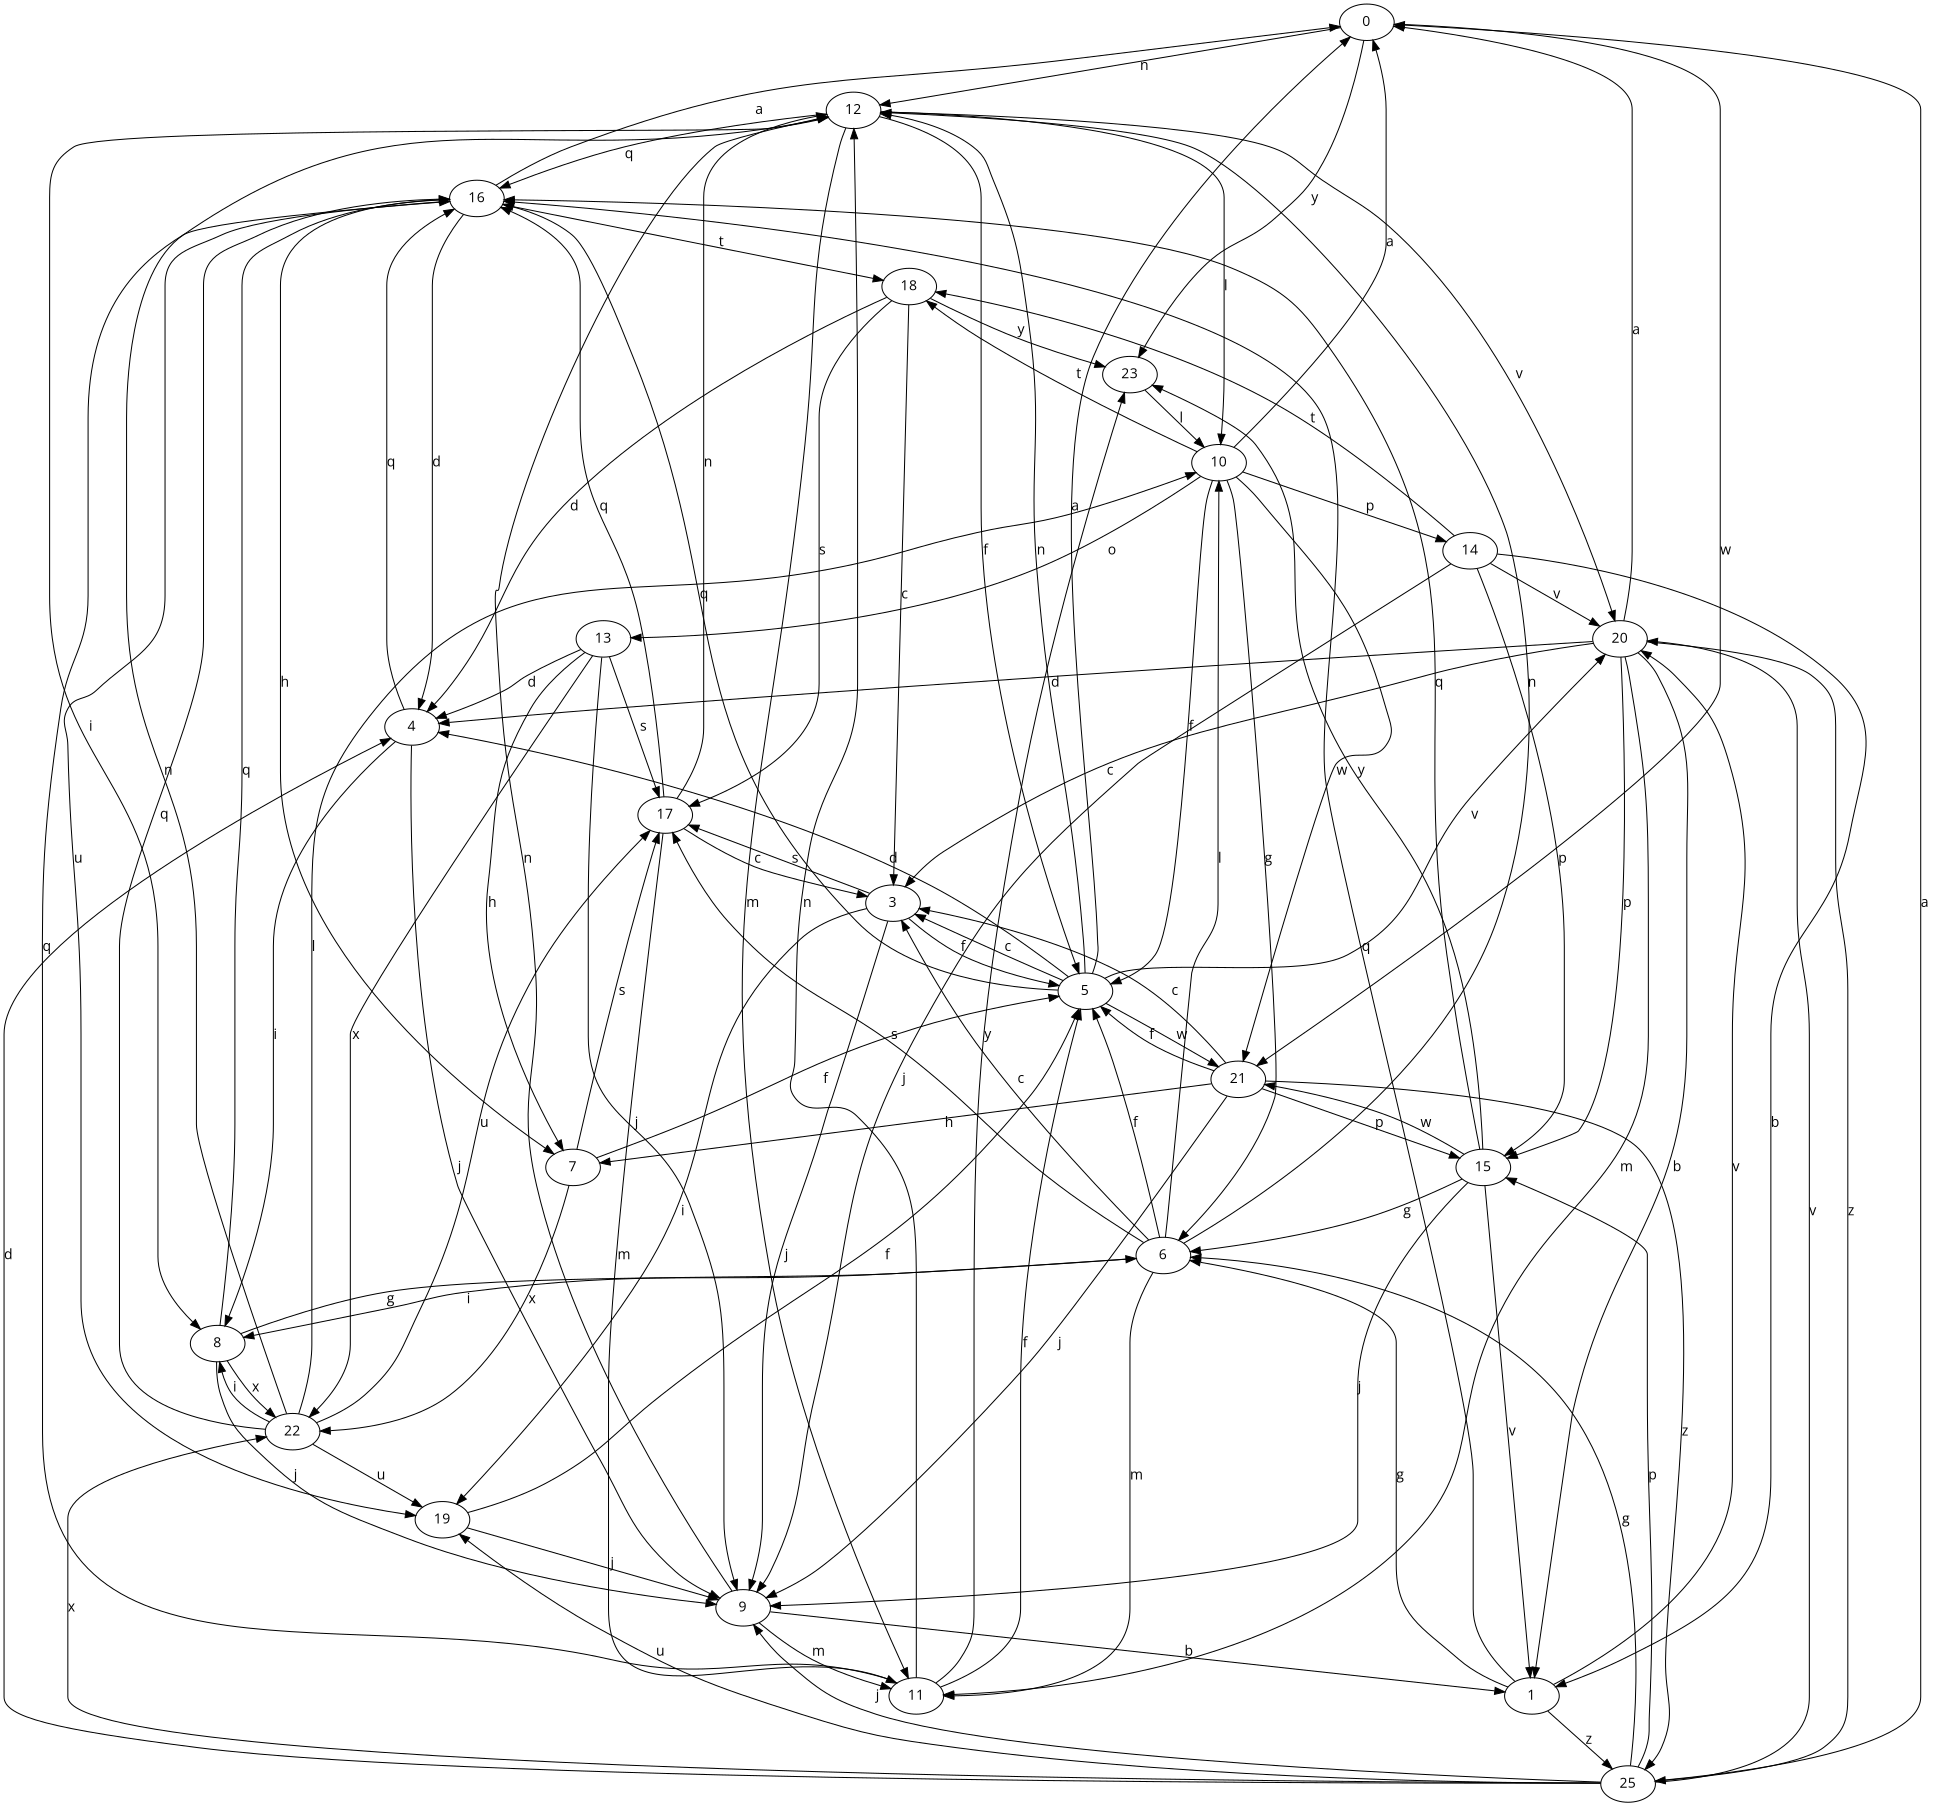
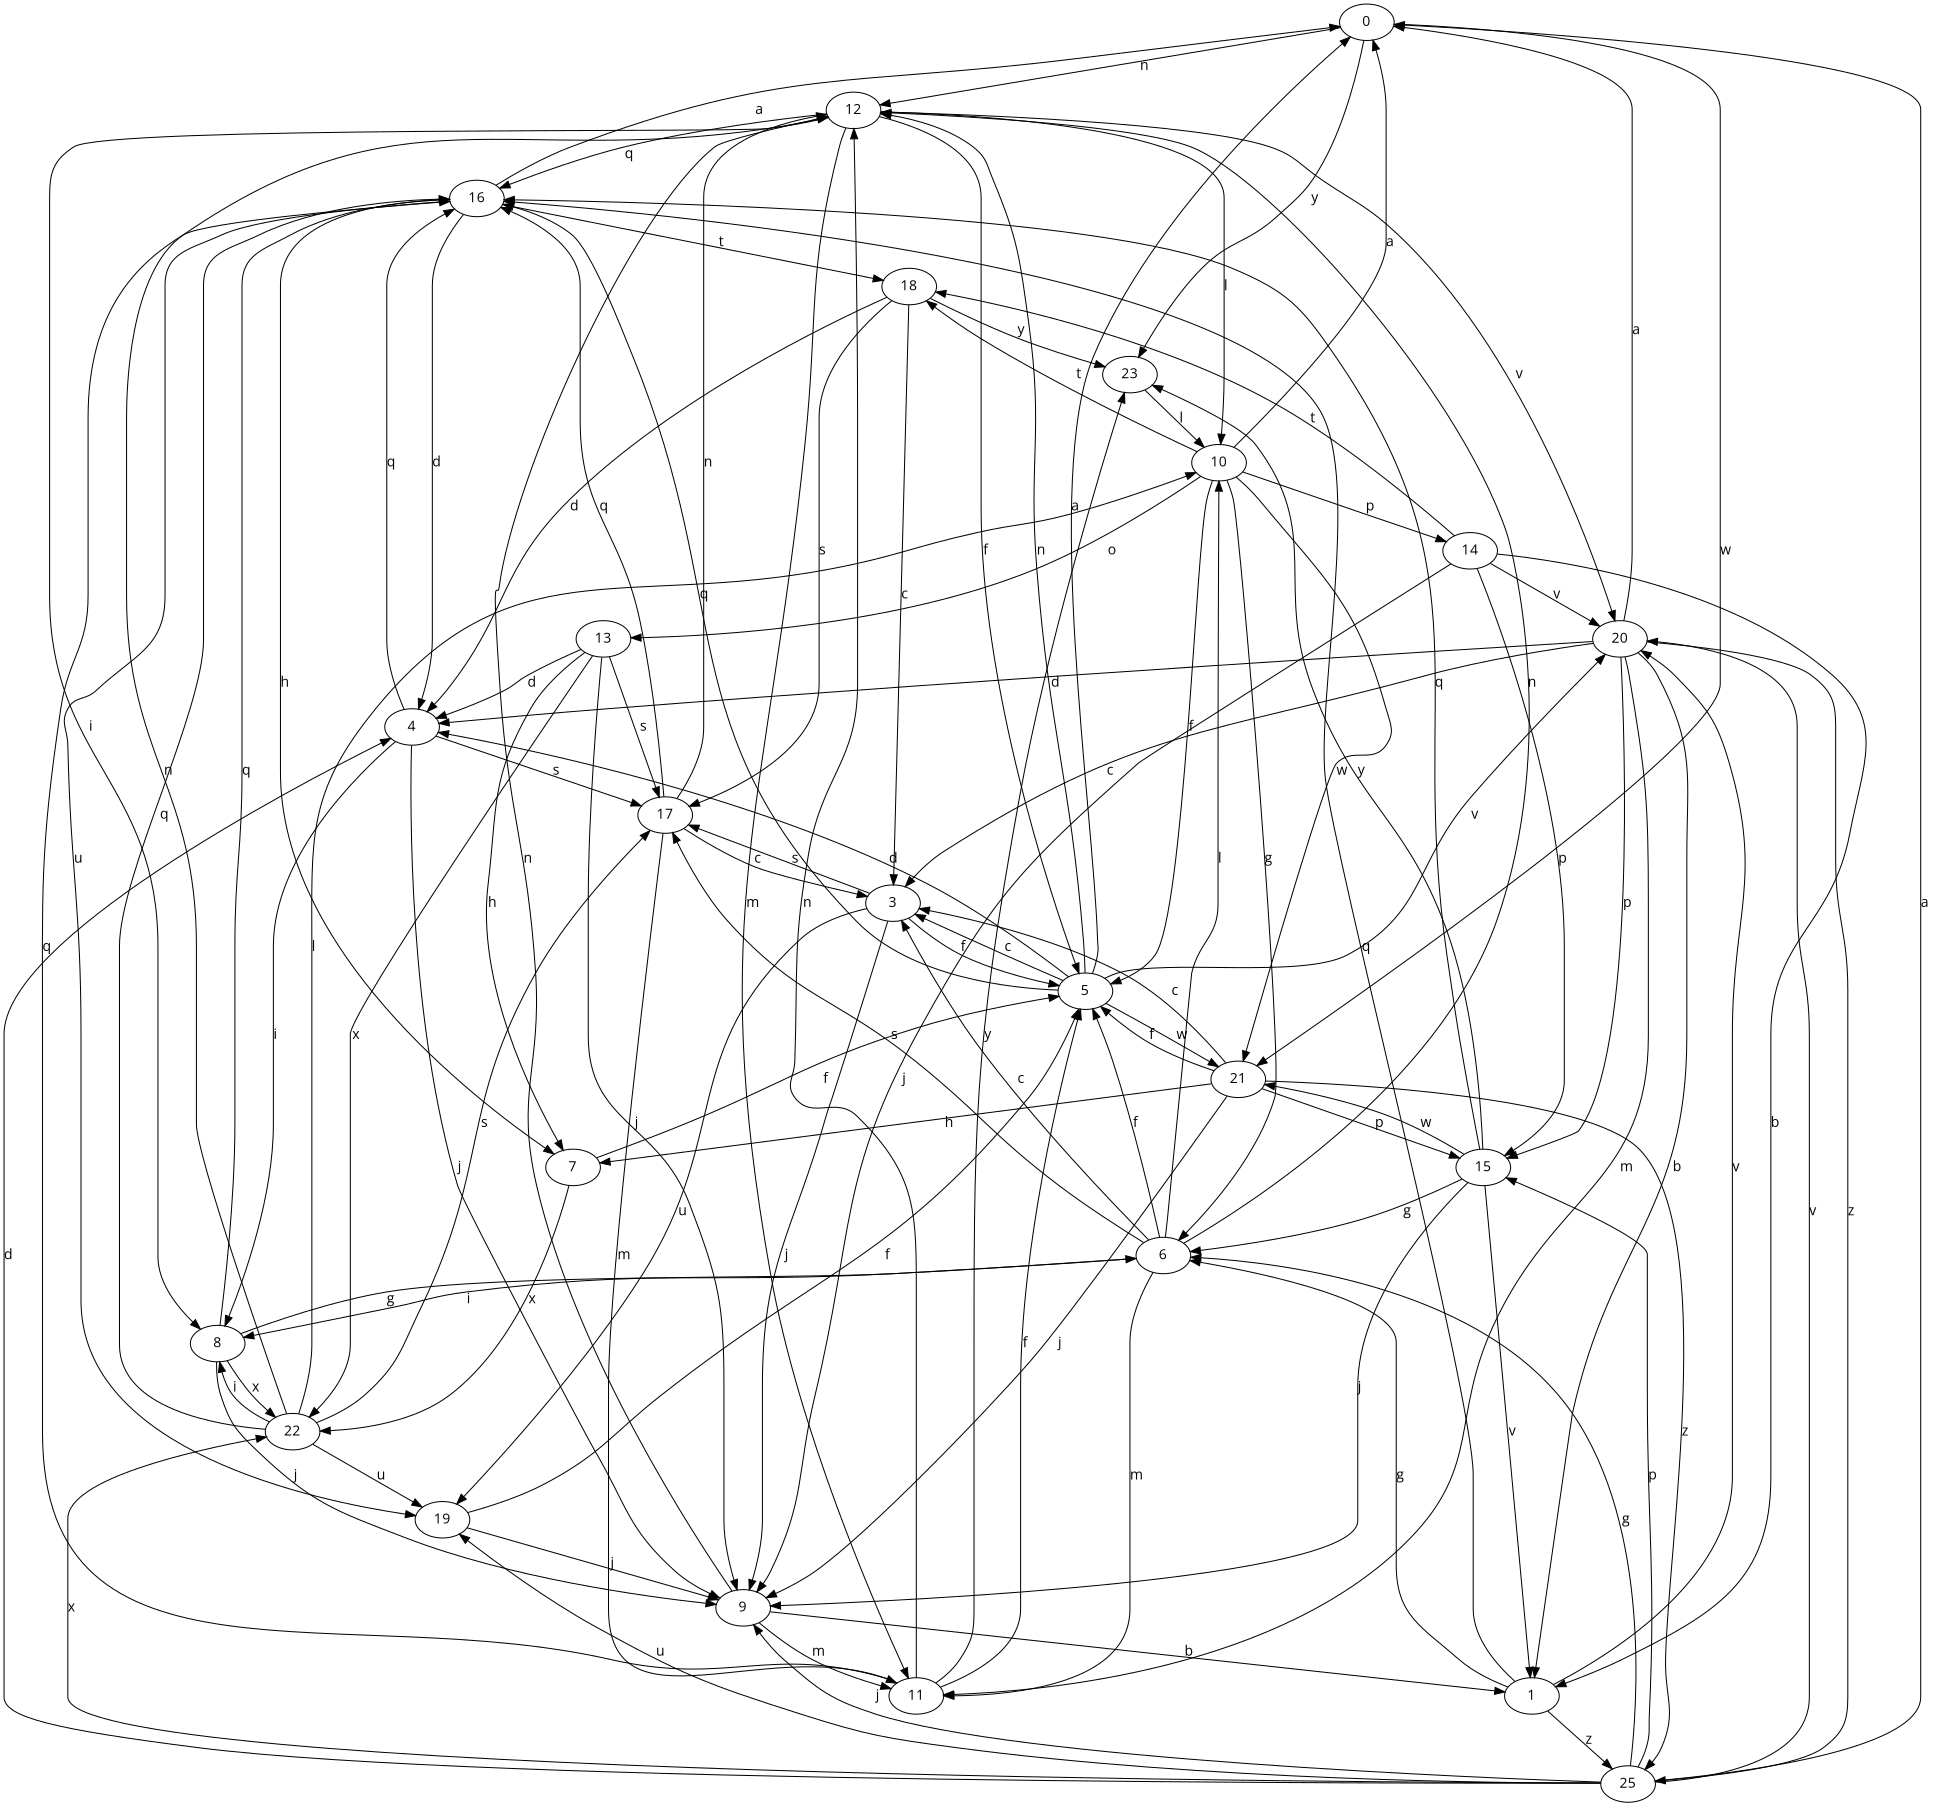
(614, 995) -> (534, 769)
(484, 1123) -> (484, 1123)
(683, 1211) -> (683, 1211)
